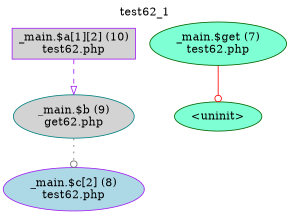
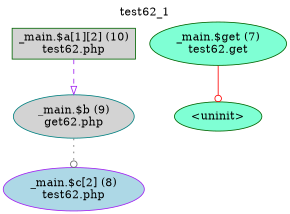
(74, 44) -> (74, 44)
(218, 44) -> (218, 44)
